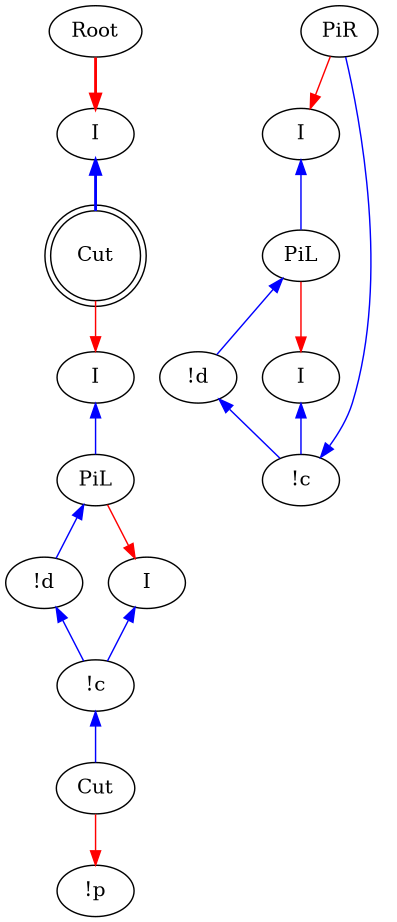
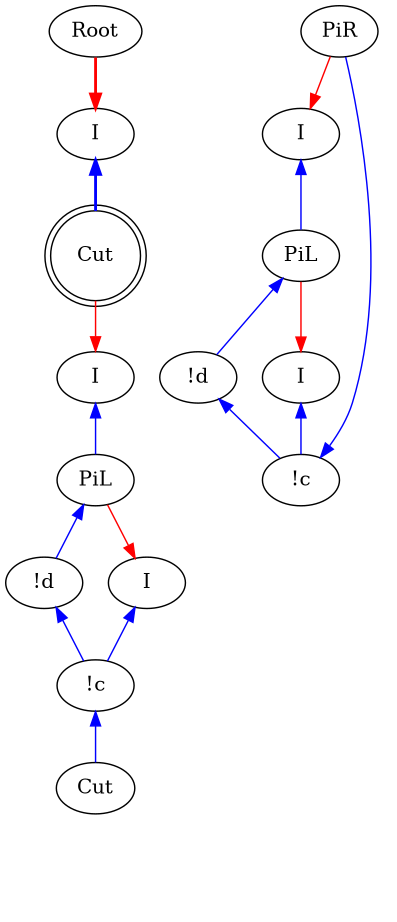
(96, 891) -> none
